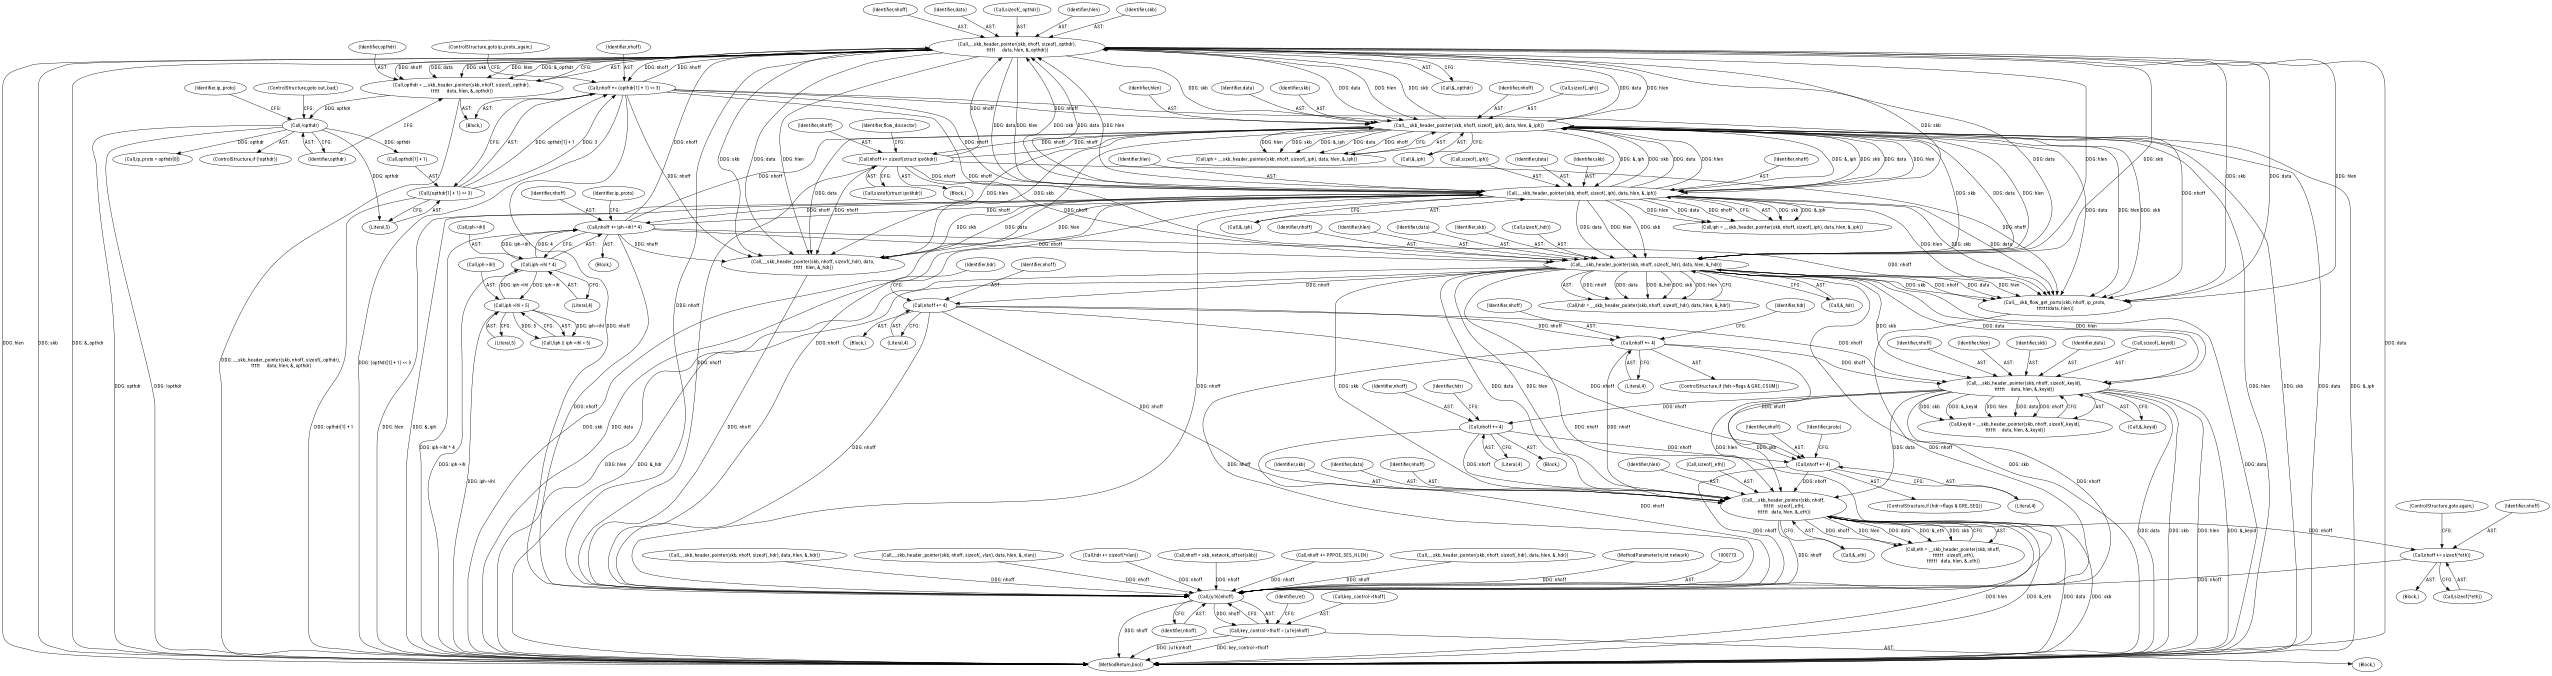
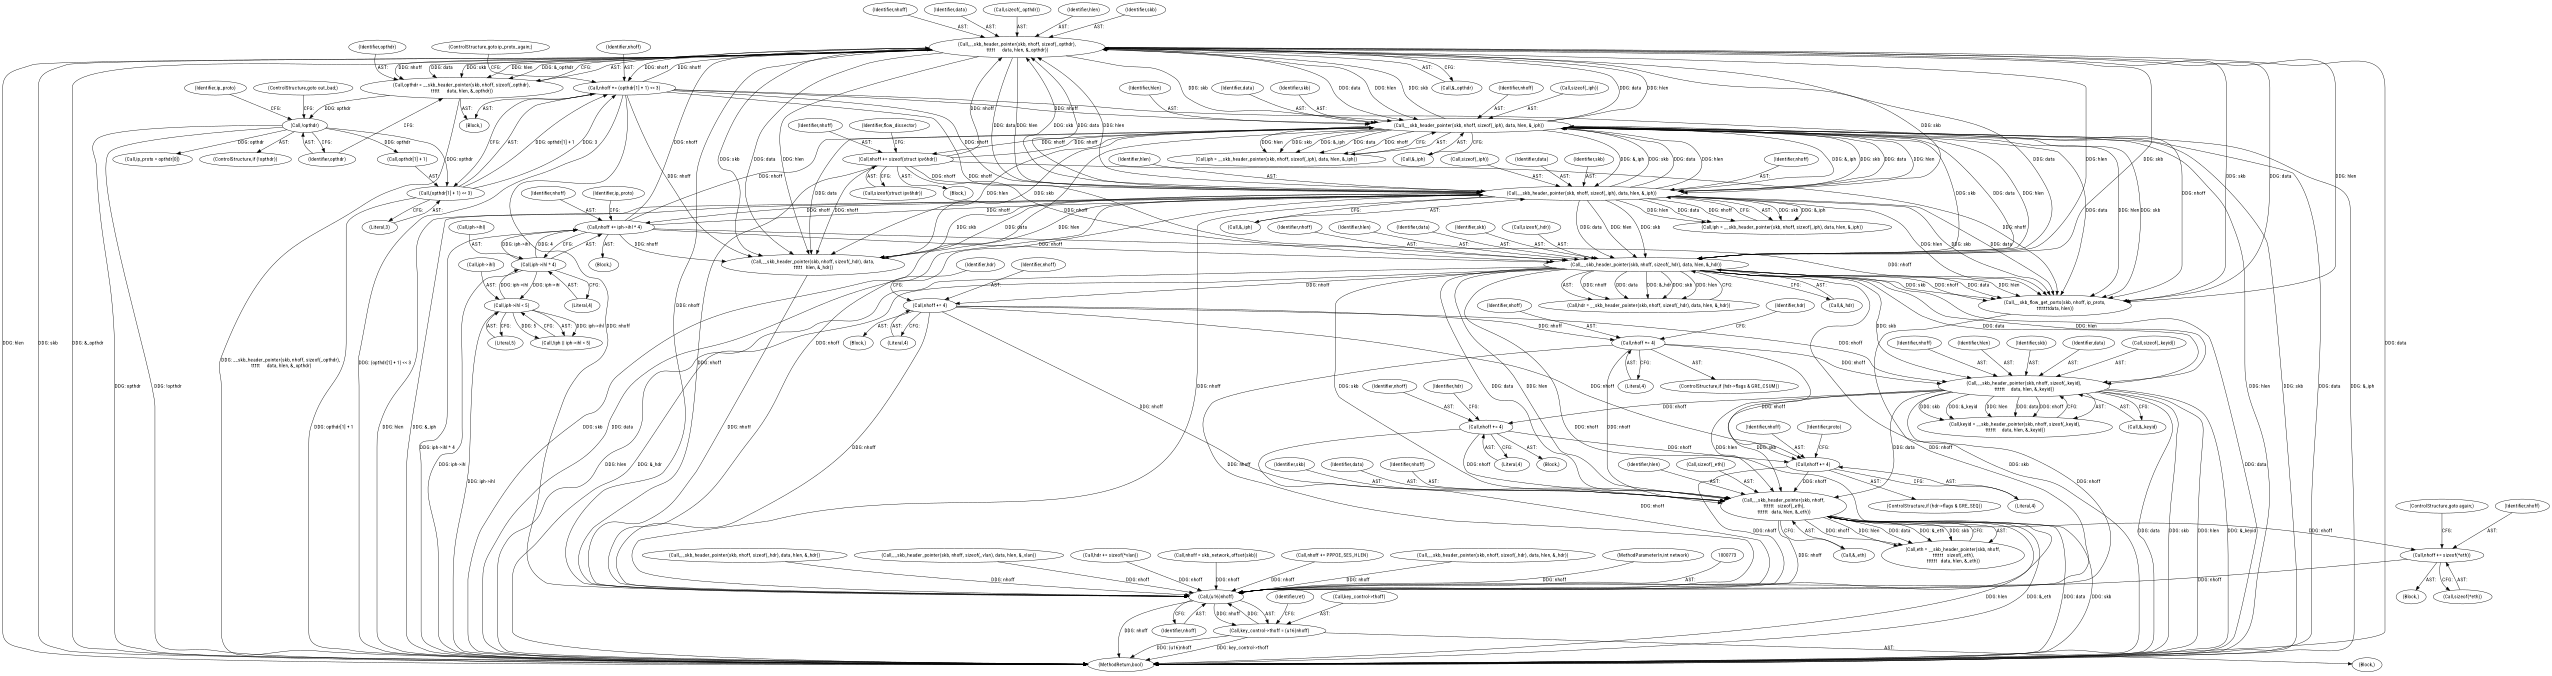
(366, 163) -> (401, 137)
(548, 576) -> none
(1254, 614) -> (1254, 614)
